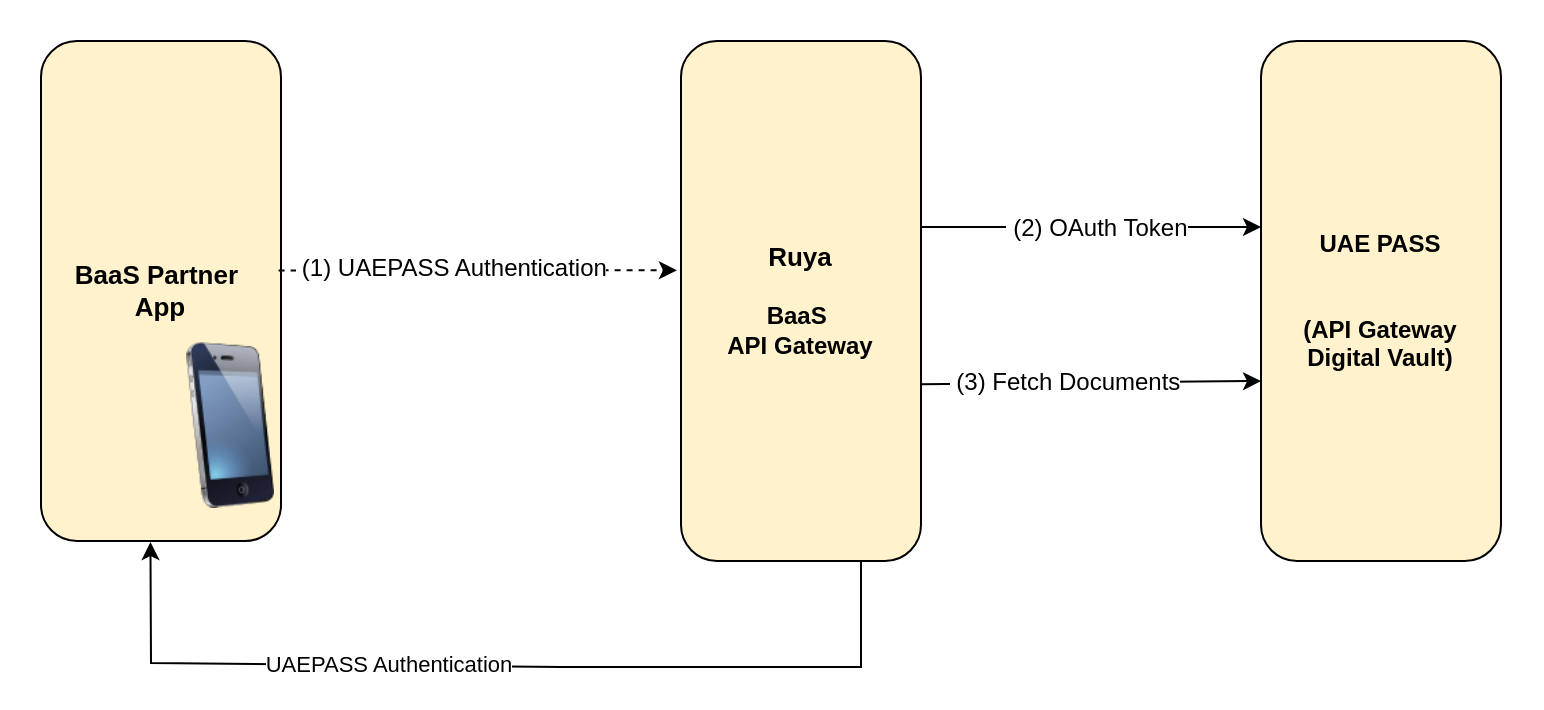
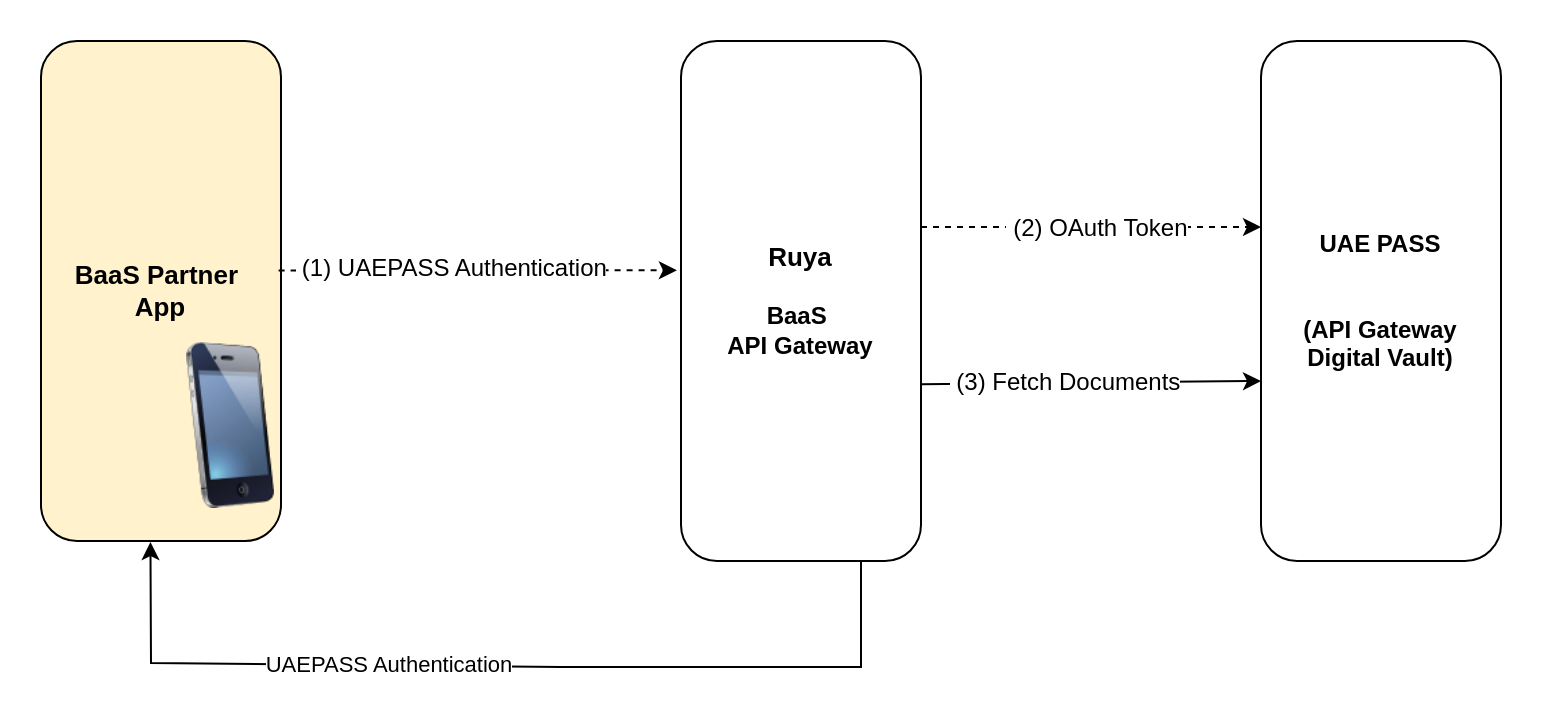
(965, 227) -> (965, 227)
(801, 301) -> (801, 301)
(1381, 301) -> (1381, 301)
